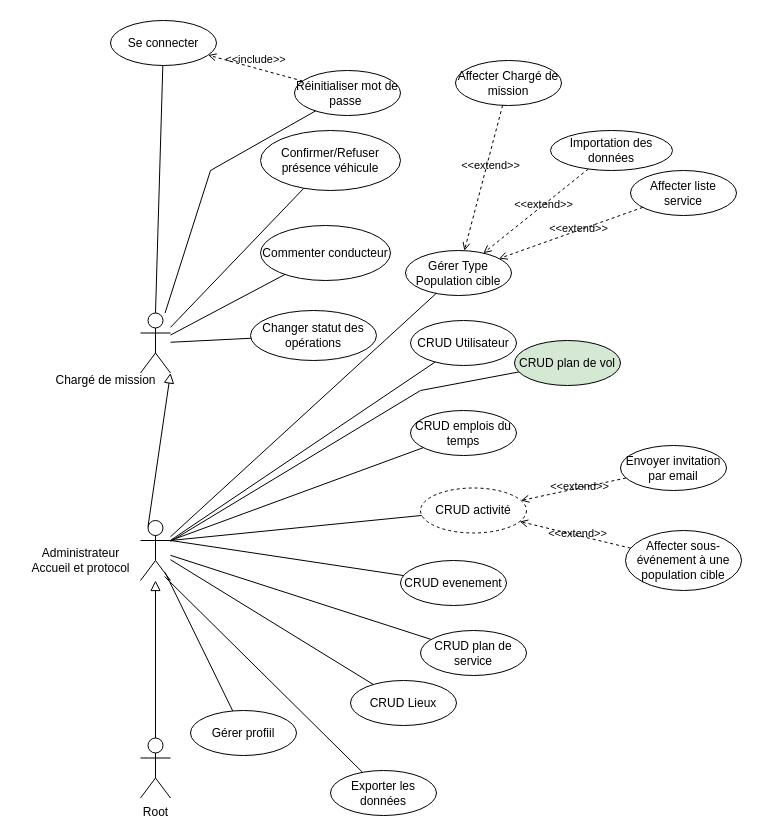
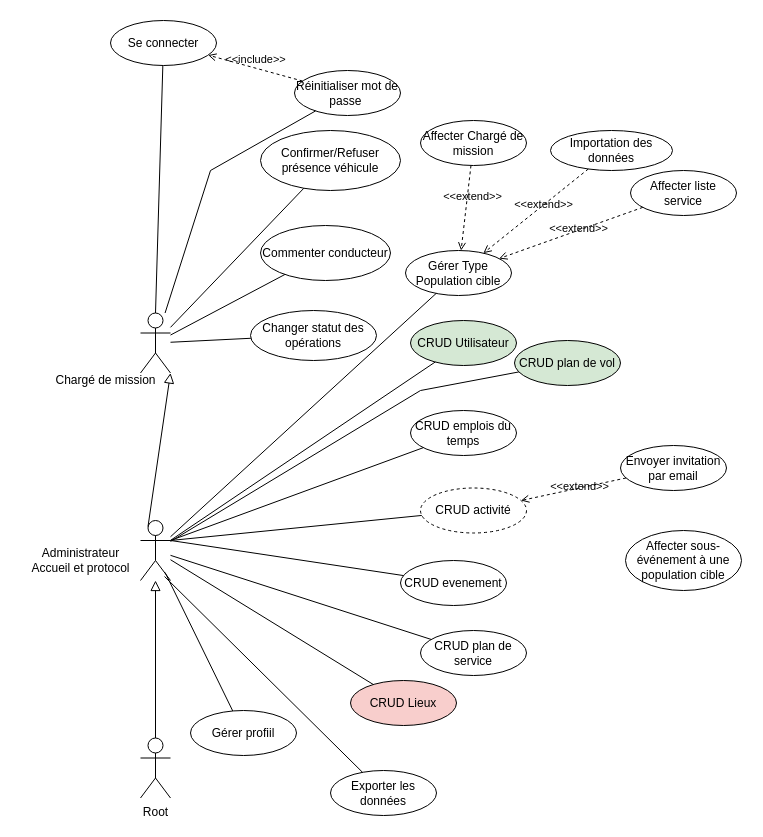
(509, 83) -> (474, 143)
(464, 343) -> (464, 343)
(577, 535) -> none
(404, 703) -> (404, 703)
